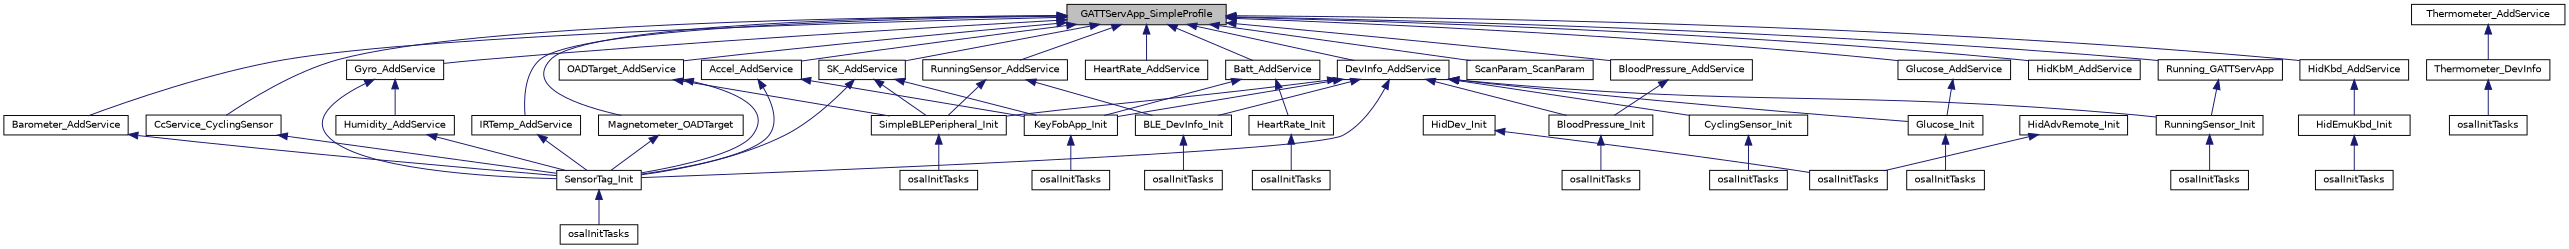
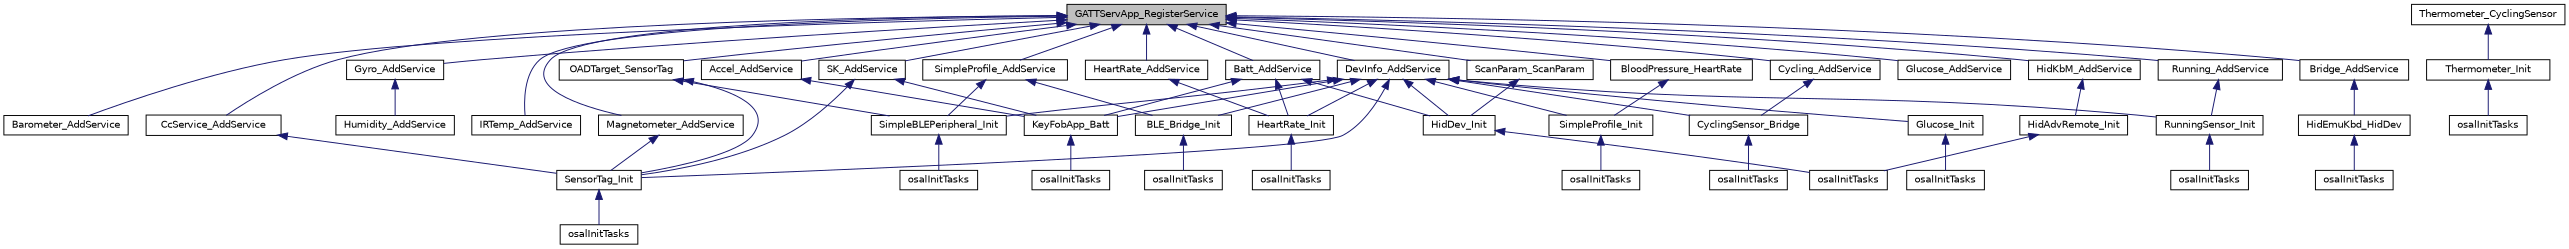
(1147, 15) -> (1147, 15)
(2488, 15) -> (2488, 15)
(621, 70) -> (621, 70)
(995, 70) -> (995, 70)
(1681, 70) -> (1681, 70)
none -> (1825, 70)
(2220, 70) -> (2220, 70)
(2354, 70) -> (2354, 70)
(2488, 70) -> (2488, 70)
(1950, 96) -> none
none -> (1371, 99)
none -> (1338, 100)
none -> (1430, 101)
none -> (1489, 102)
none -> (2078, 102)
none -> (1235, 103)
(909, 104) -> none
(214, 125) -> (214, 125)
(671, 125) -> (671, 125)
(1071, 125) -> (1071, 125)
(1183, 125) -> (1183, 125)
(1601, 125) -> (1601, 125)
(1748, 125) -> (1748, 125)
(2354, 125) -> (2354, 125)
(769, 135) -> none
(502, 154) -> none
(567, 156) -> none
(347, 157) -> none
(464, 173) -> none
